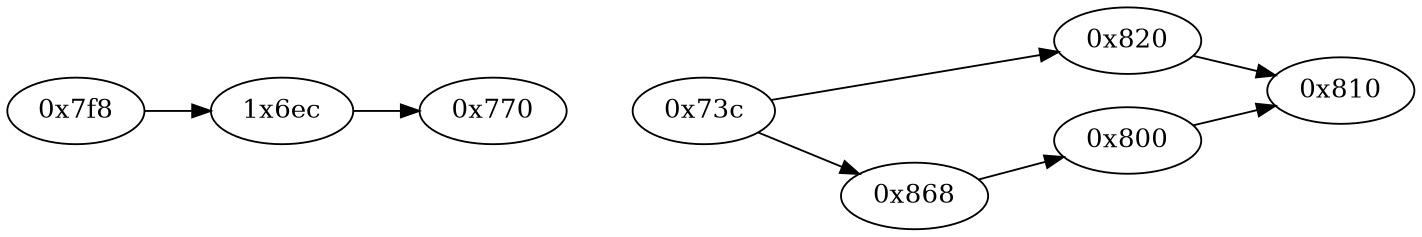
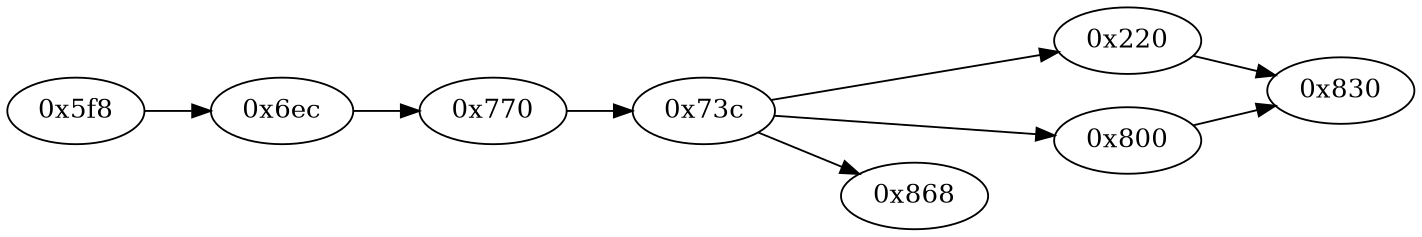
(1128, 41) -> (1128, 41)
(1341, 91) -> (1341, 91)
(76, 111) -> (76, 111)
(282, 111) -> (282, 111)
none -> (590, 111)
(1012, 171) -> (905, 125)
